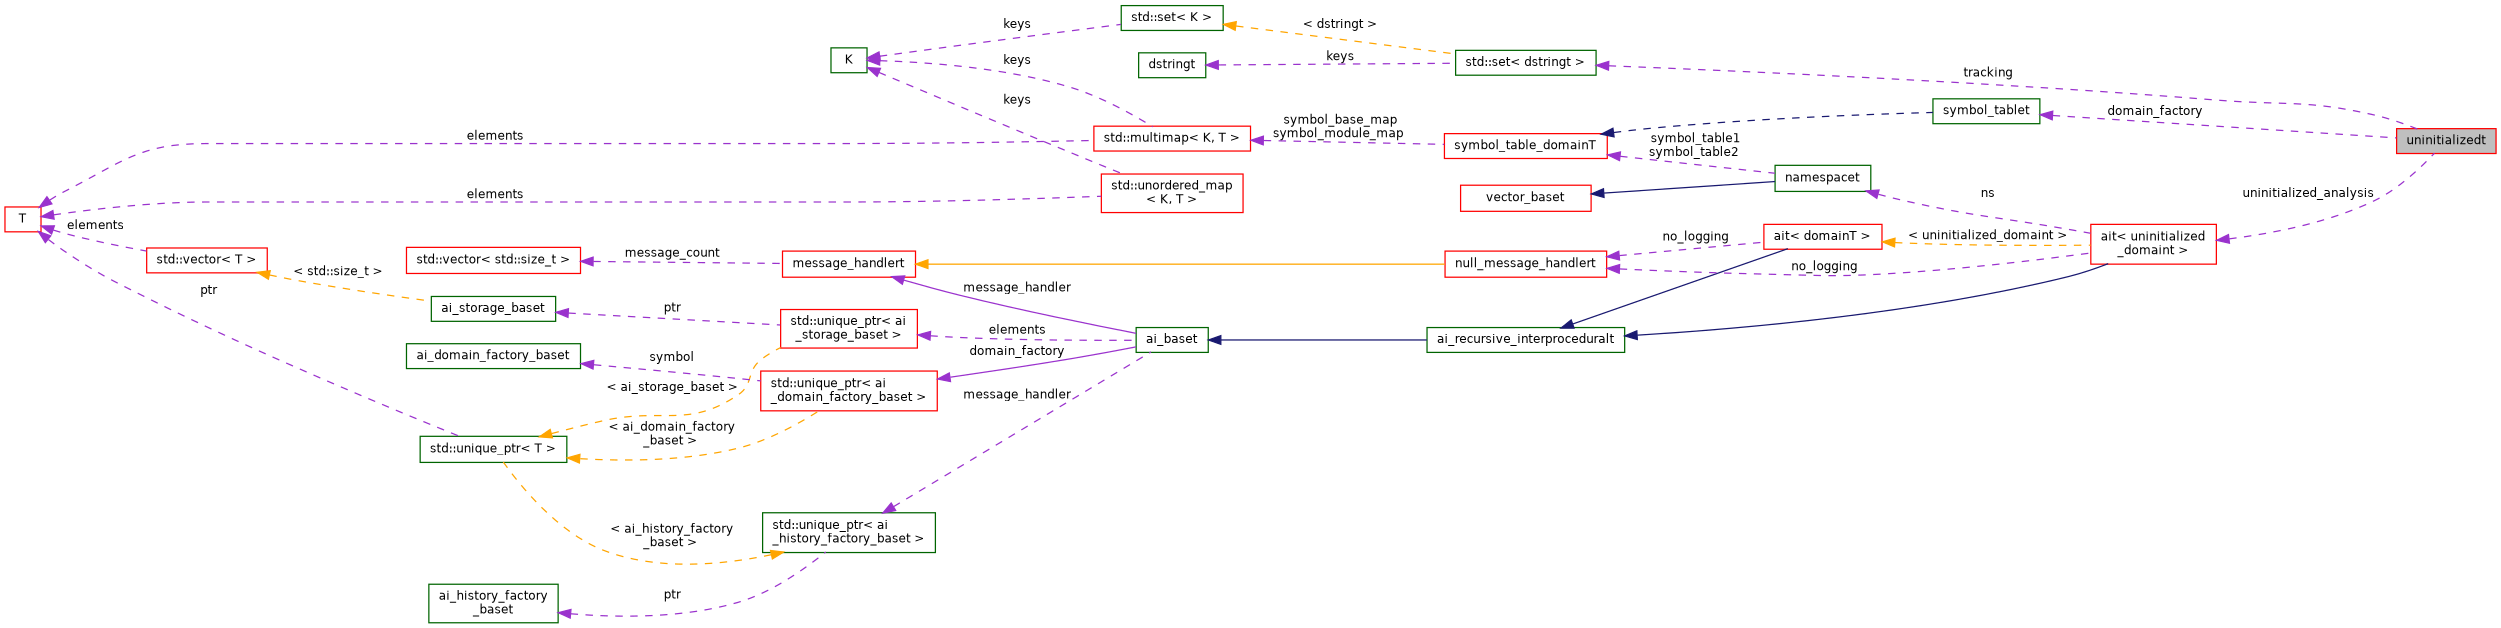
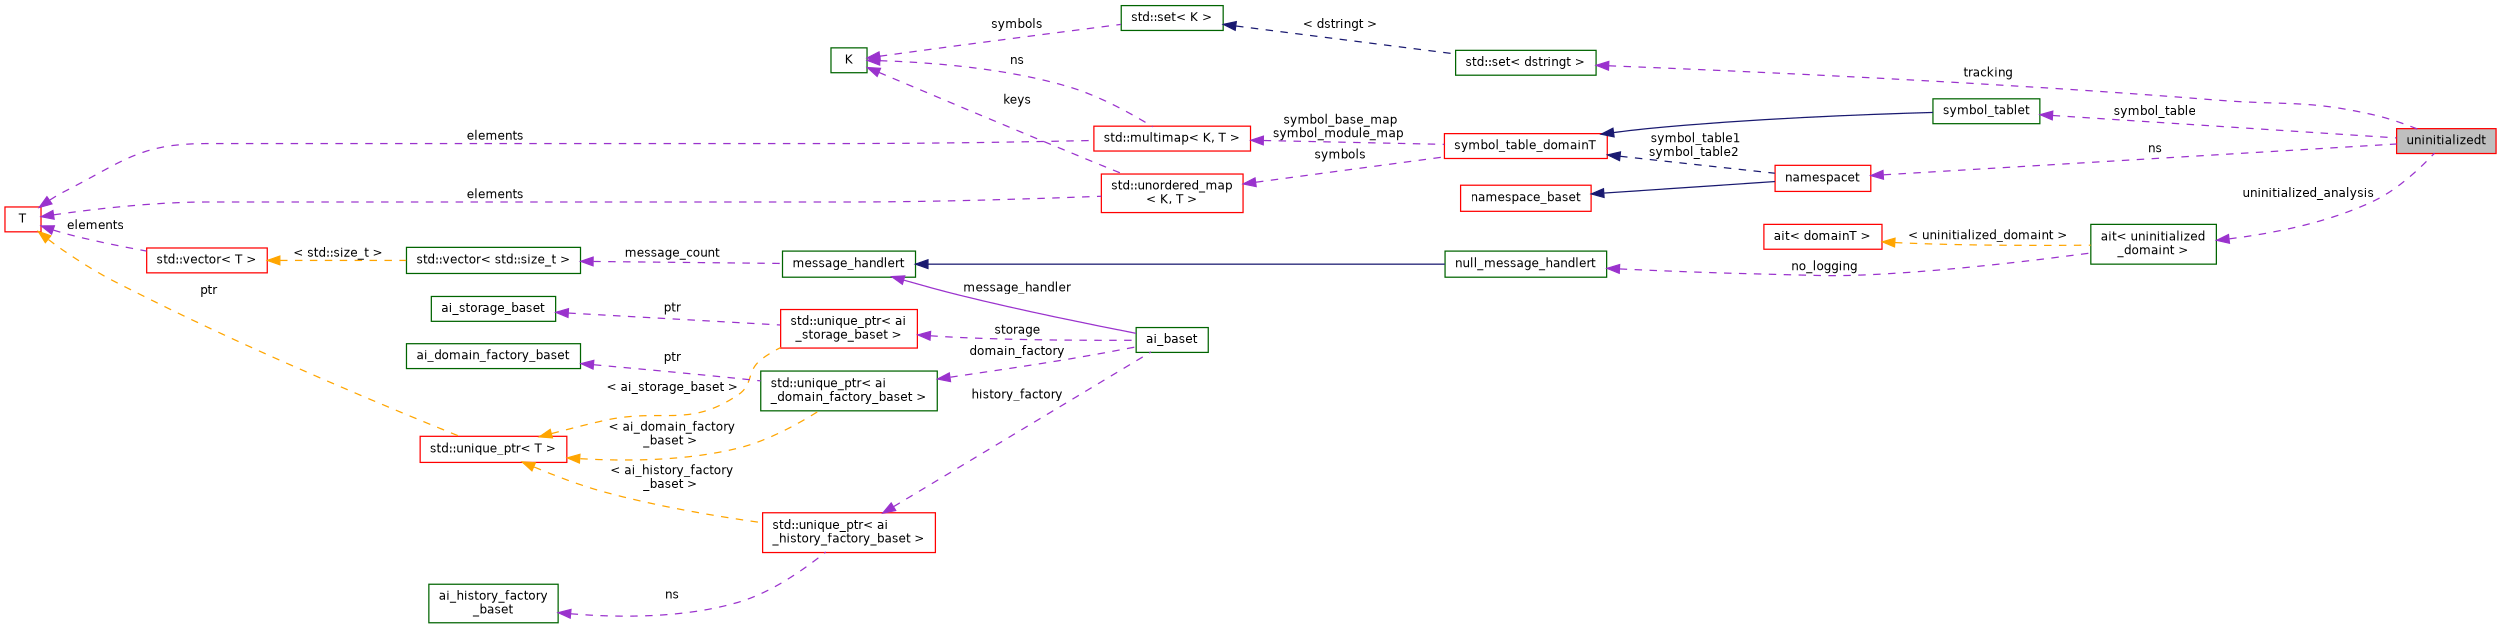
(1016, 25) -> (1016, 25)
(1346, 40) -> (1346, 40)
(1016, 61) -> (1016, 61)
(1172, 65) -> none
(2154, 112) -> (2154, 112)
(1773, 119) -> (1773, 119)
(1697, 165) -> (1697, 165)
none -> (1350, 170)
(1823, 178) -> (1823, 178)
(1526, 198) -> (1526, 198)
(1984, 216) -> (2140, 159)
(2154, 244) -> (2154, 244)
(1692, 249) -> none
(493, 260) -> (493, 260)
(849, 264) -> (849, 264)
(1186, 264) -> (1186, 264)
(1526, 264) -> (1526, 264)
(350, 289) -> (343, 260)
(1016, 331) -> (1016, 331)
(1526, 340) -> none
(250, 347) -> (250, 347)
(671, 358) -> (671, 358)
(1043, 363) -> (1043, 363)
(849, 391) -> (849, 391)
(1016, 395) -> (1016, 395)
(493, 449) -> (493, 449)
(849, 533) -> (849, 533)
(620, 556) -> (646, 502)
(671, 595) -> (671, 595)
